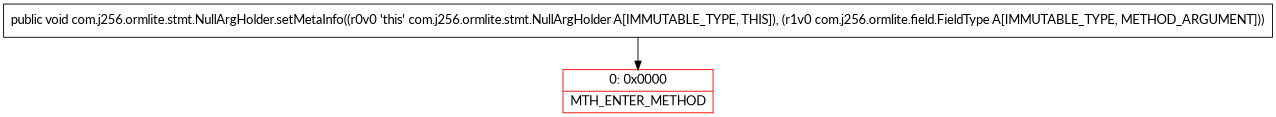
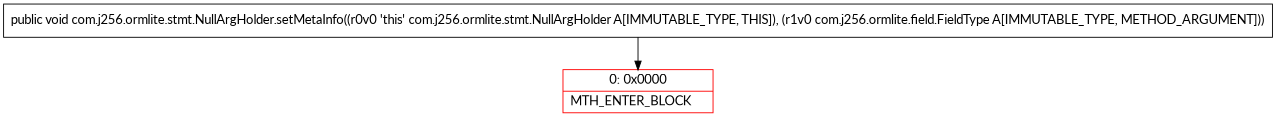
(638, 102) -> (631, 102)
